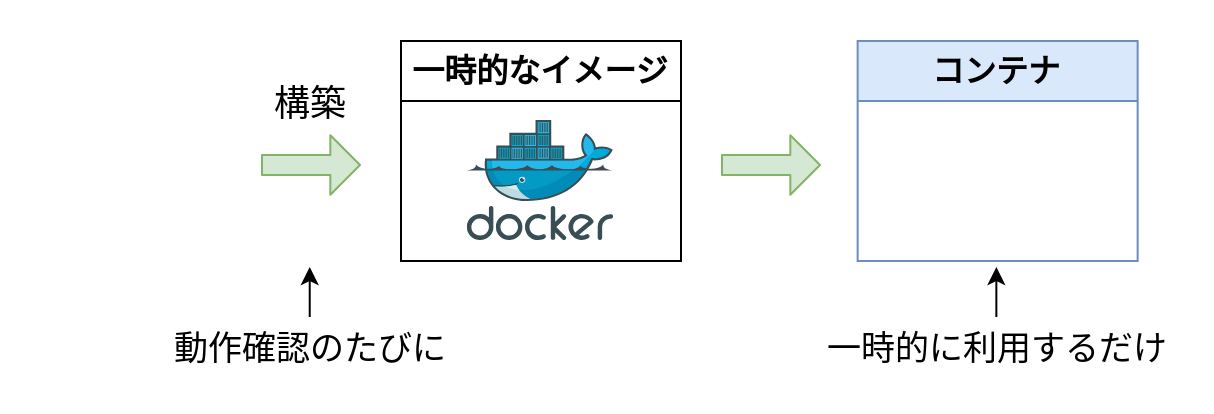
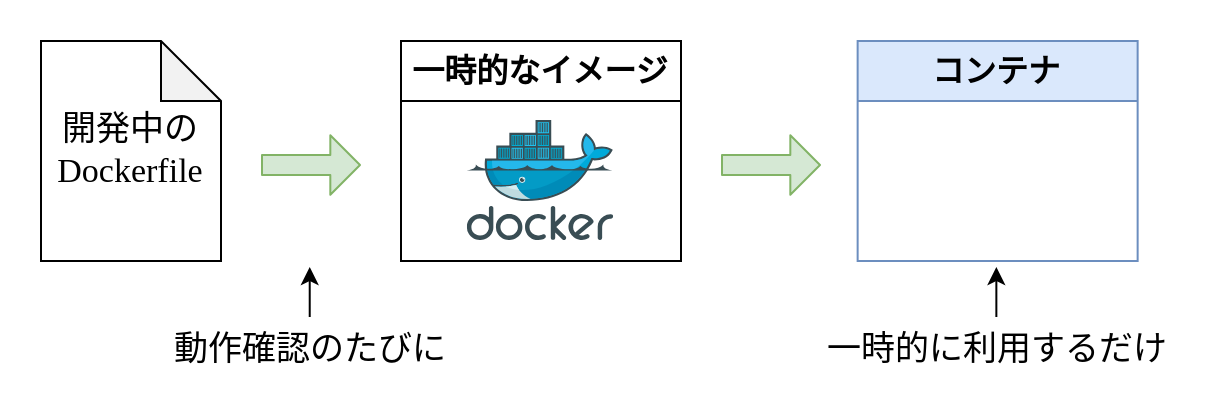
(311, 105) -> none
none -> (131, 151)
